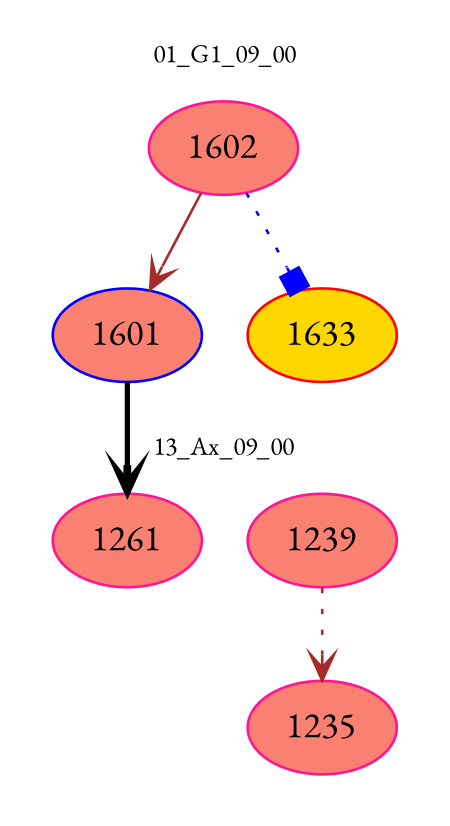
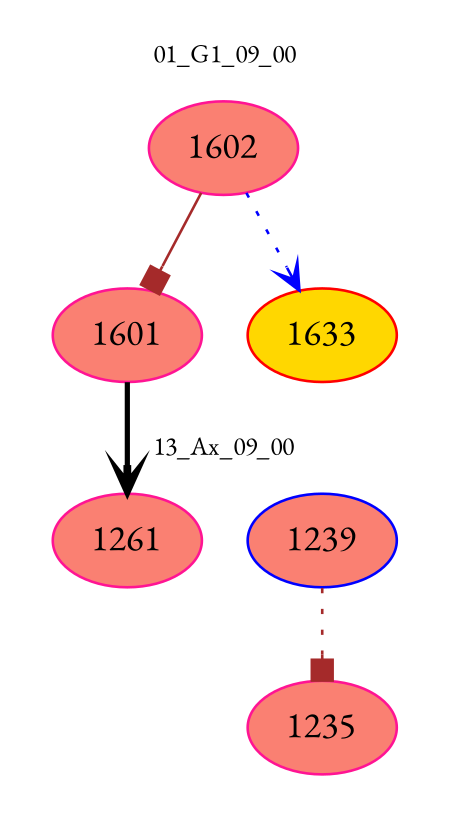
(182, 229) -> (182, 229)
(267, 230) -> (267, 230)
(127, 335) -> (127, 335)
(322, 541) -> (322, 541)
(322, 621) -> (322, 621)
